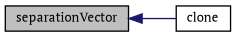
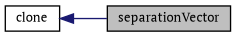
(159, 19) -> (90, 19)
